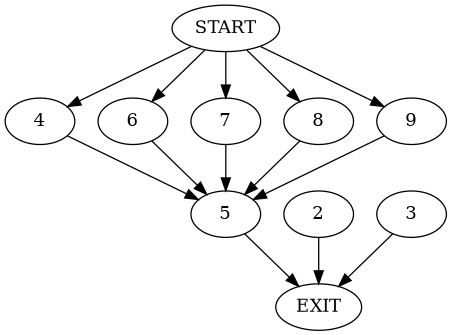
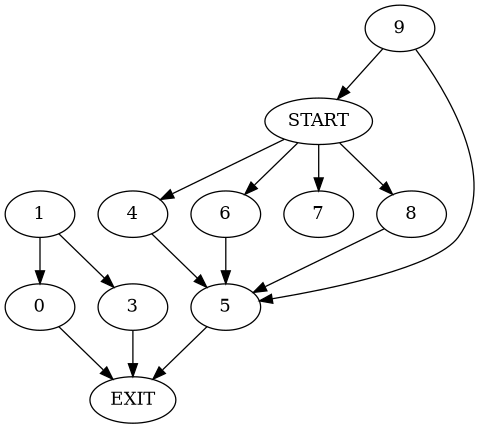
(316, 74) -> (365, 69)
(226, 161) -> none
none -> (40, 214)
(319, 214) -> (40, 307)
